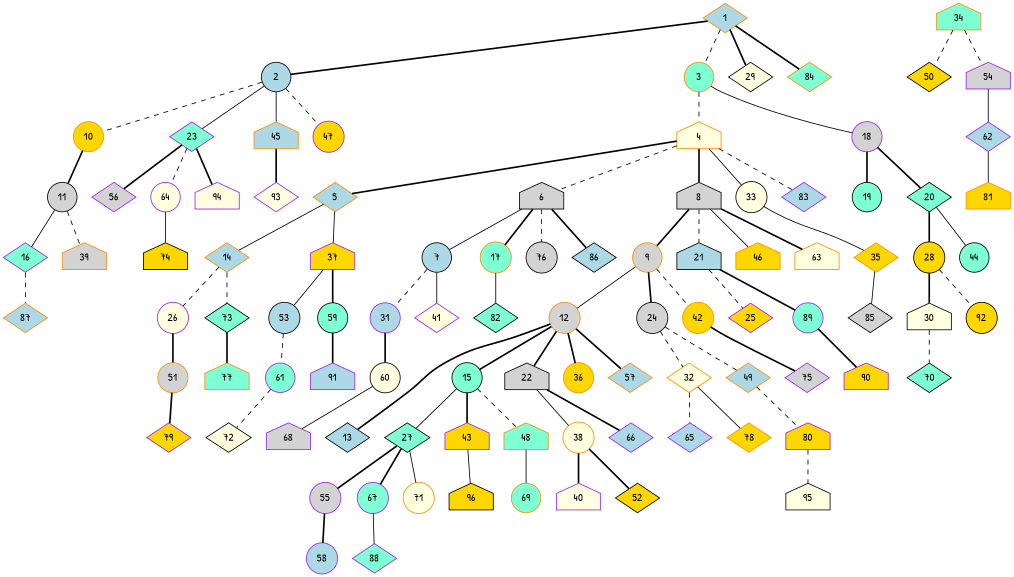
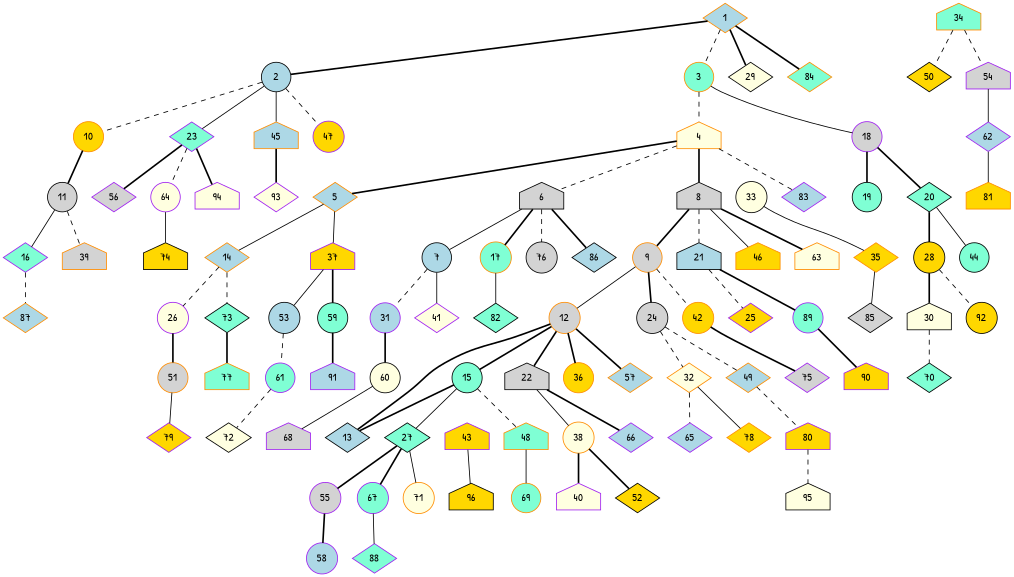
(725, 167) -> none
(171, 408) -> (171, 408)
(467, 408) -> (407, 408)
